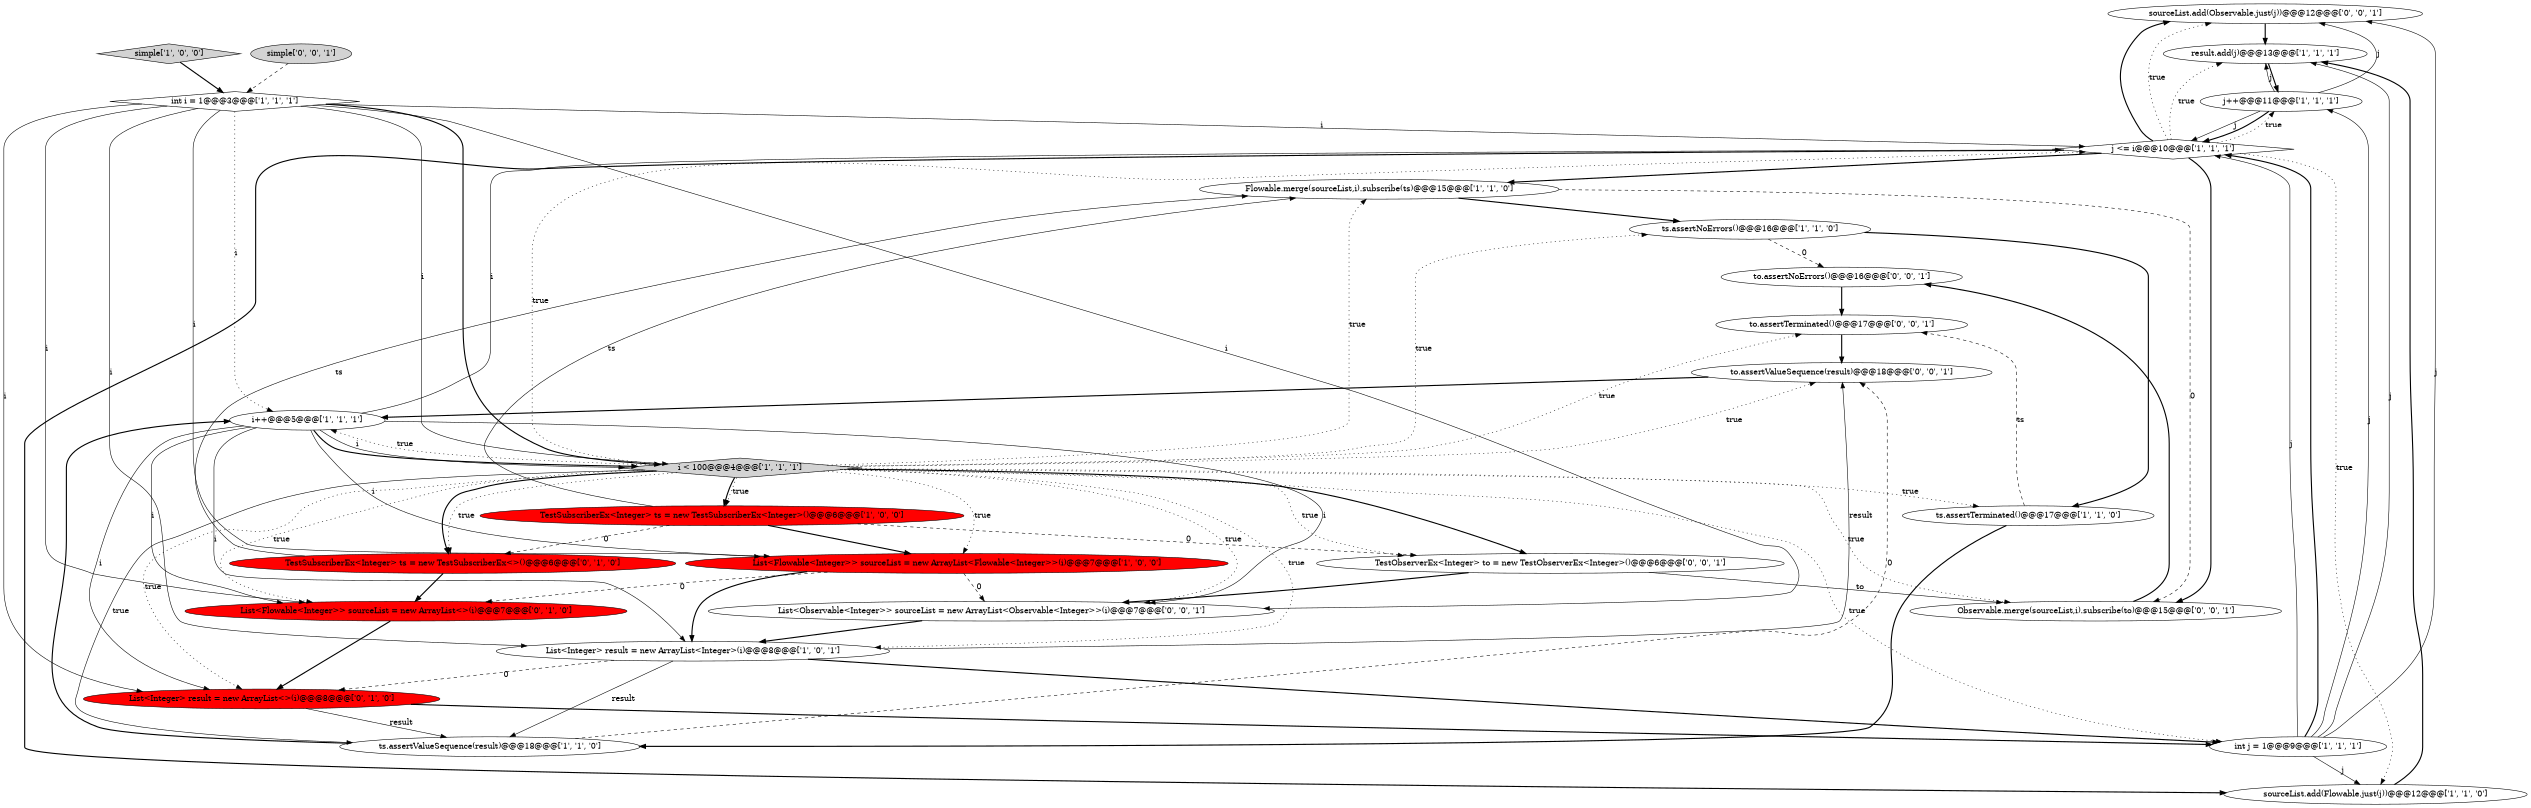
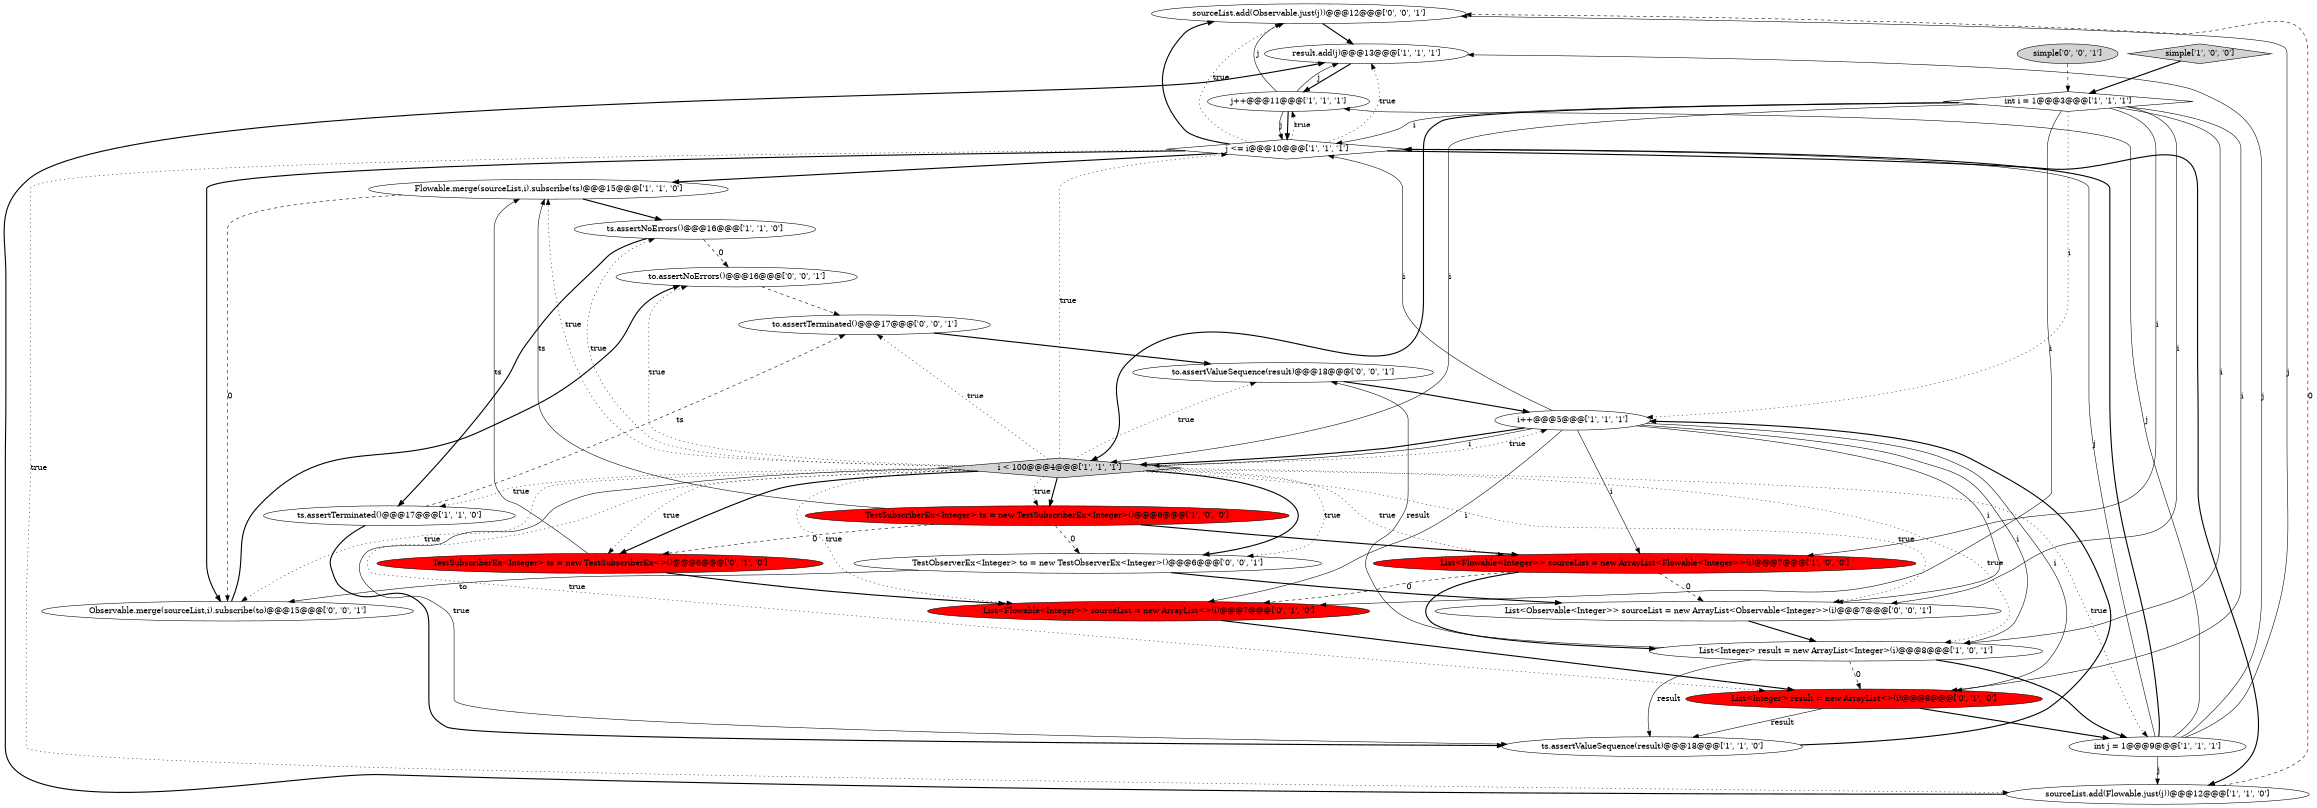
none -> (2294, 25)
(1842, 298) -> (798, 300)
none -> (728, 450)
(1342, 669) -> none
